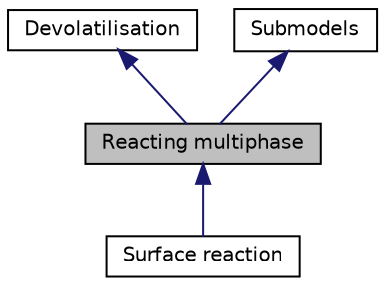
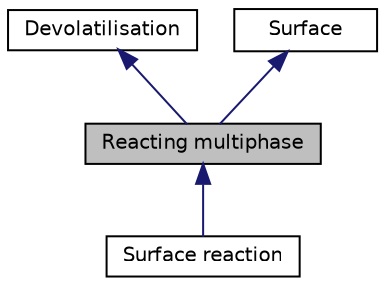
(306, 30) -> (306, 30)
